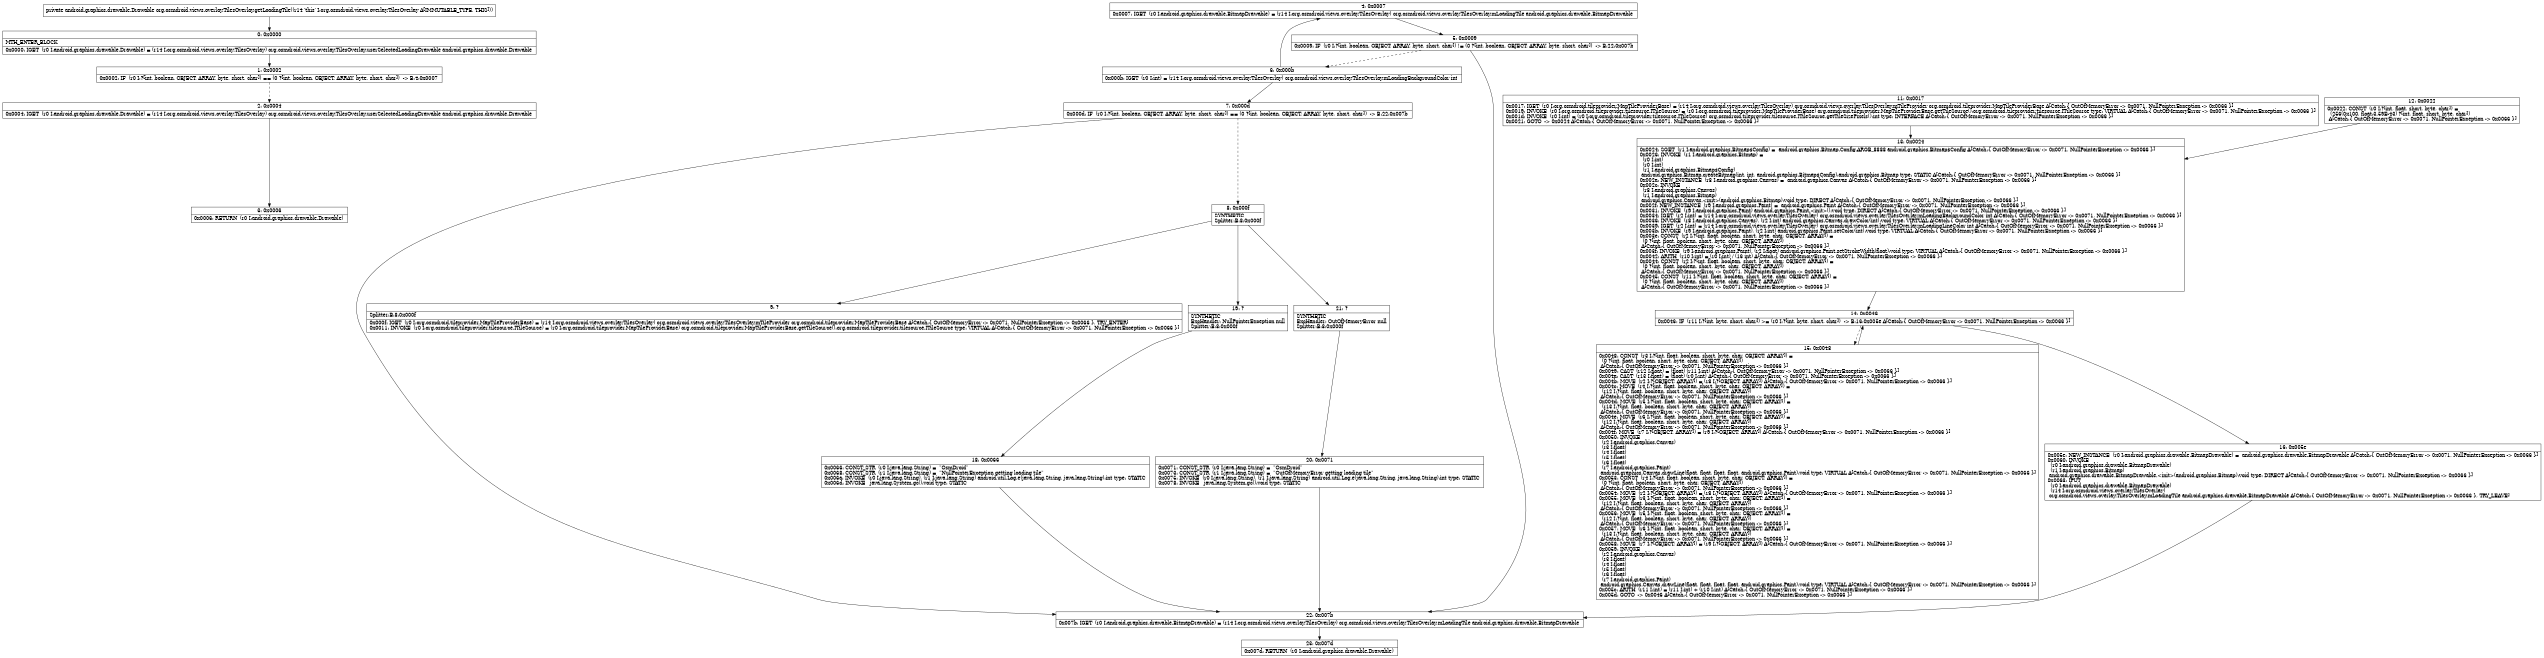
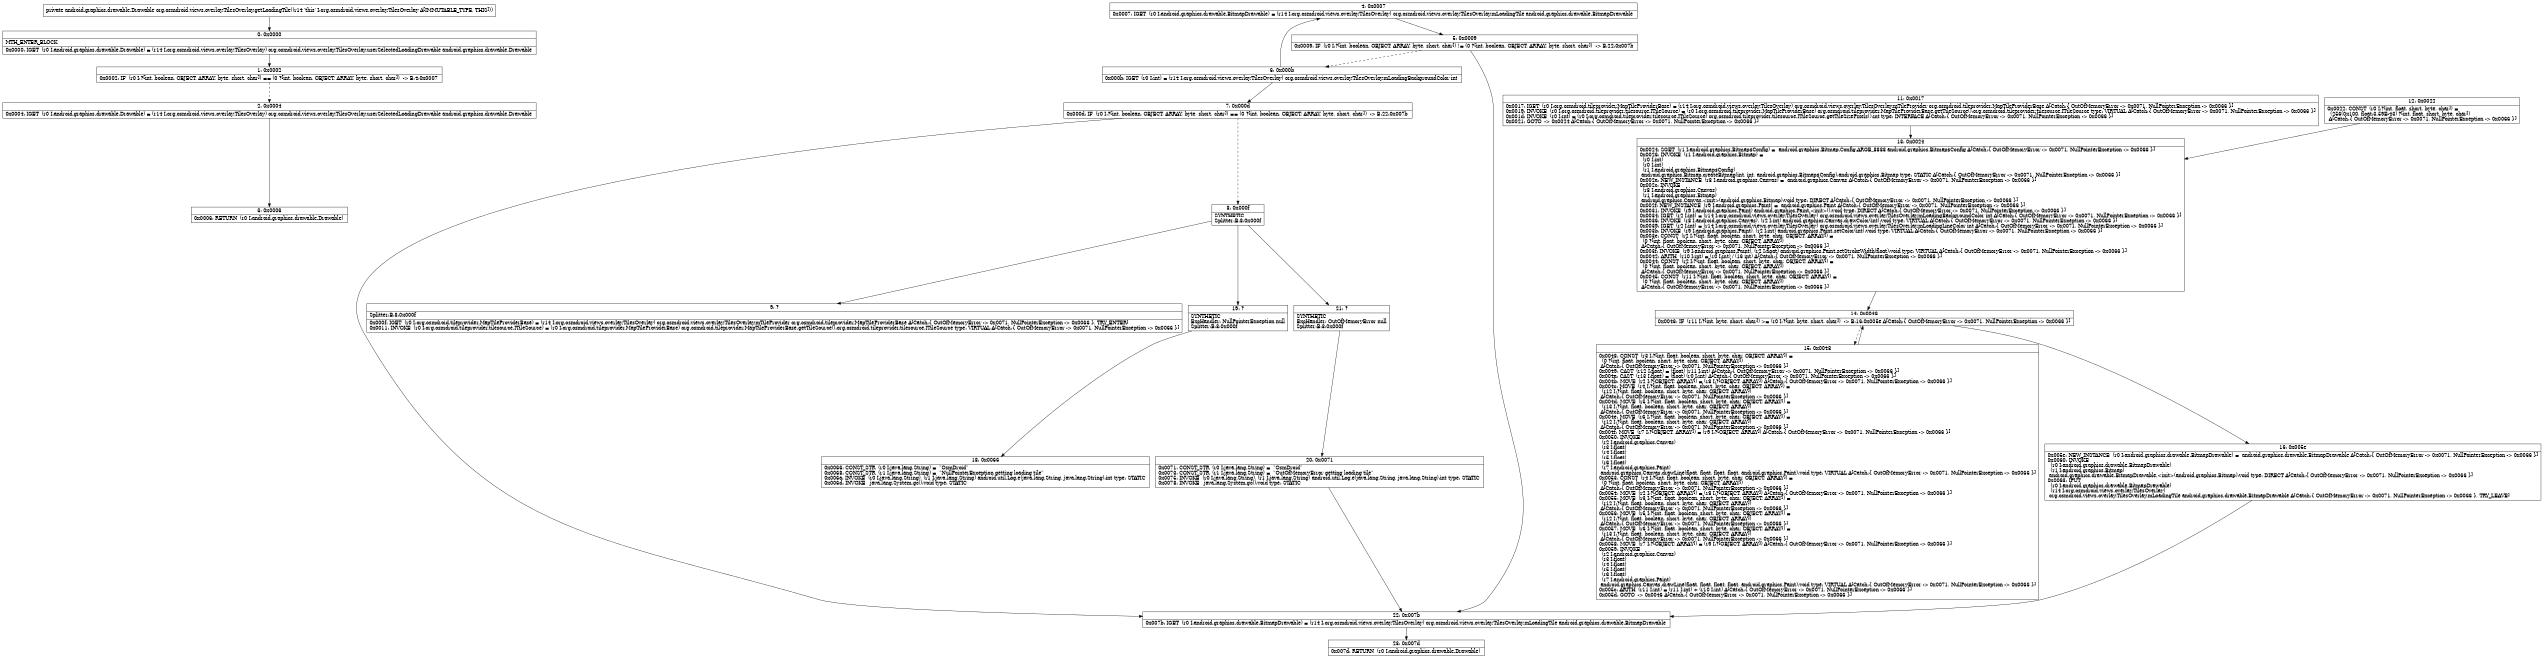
(1097, 570) -> none
